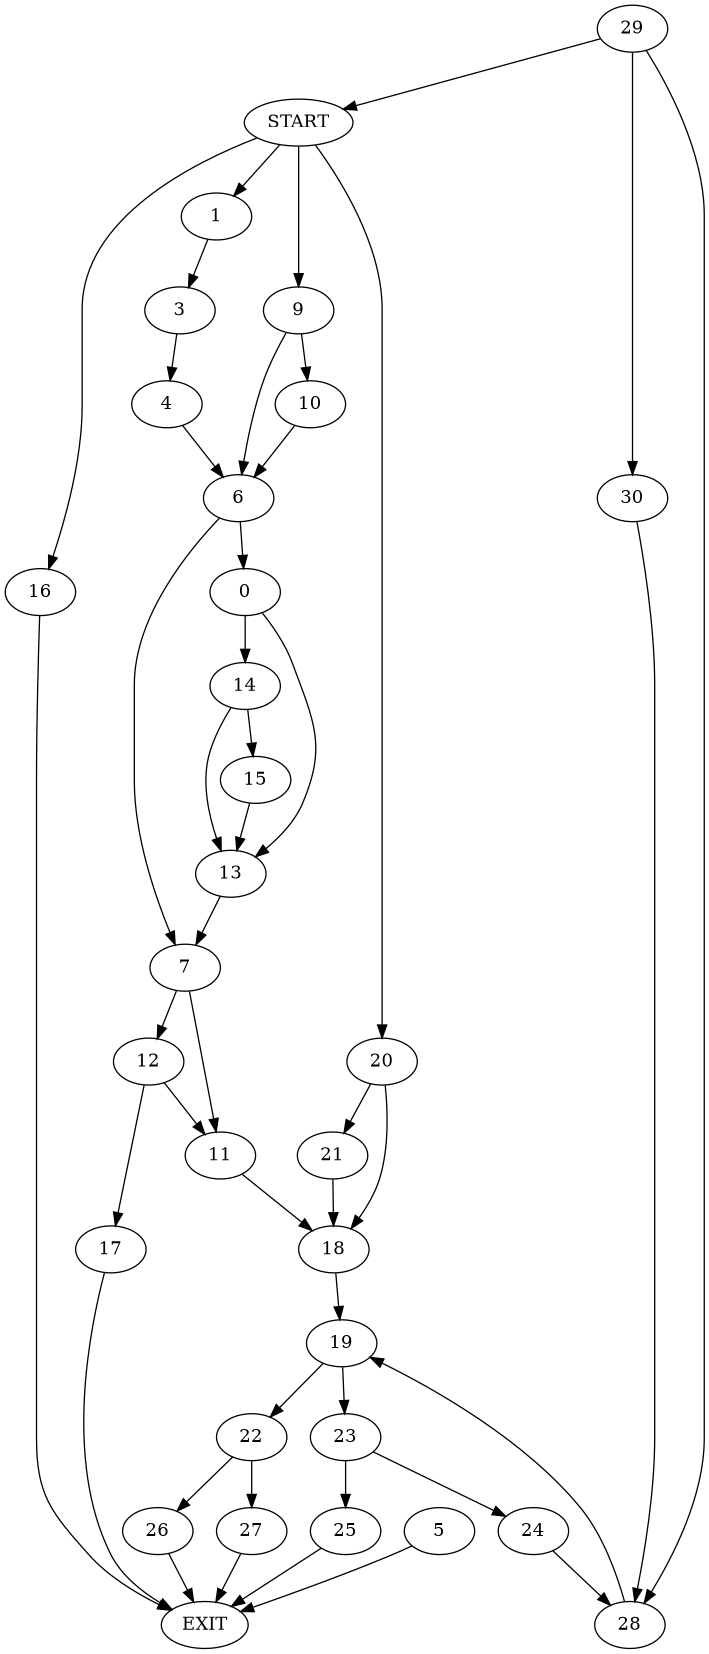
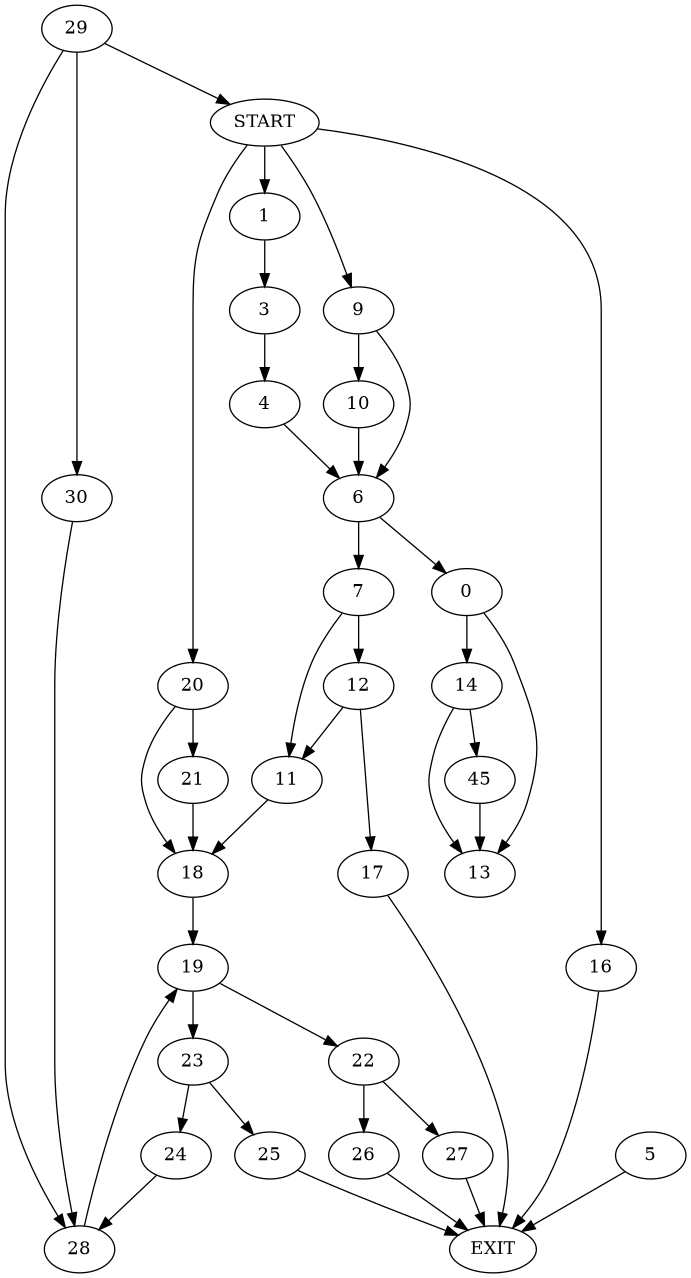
(256, 780) -> (480, 780)
(211, 915) -> none
